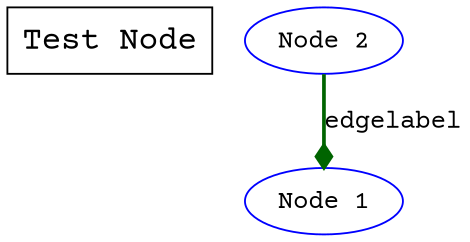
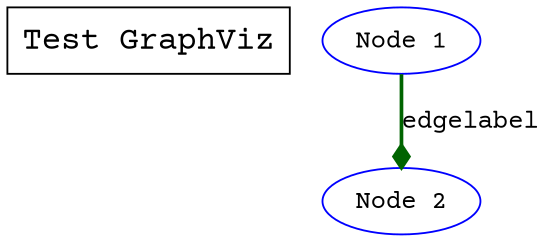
(110, 41) -> (149, 41)
(324, 110) -> (401, 110)
